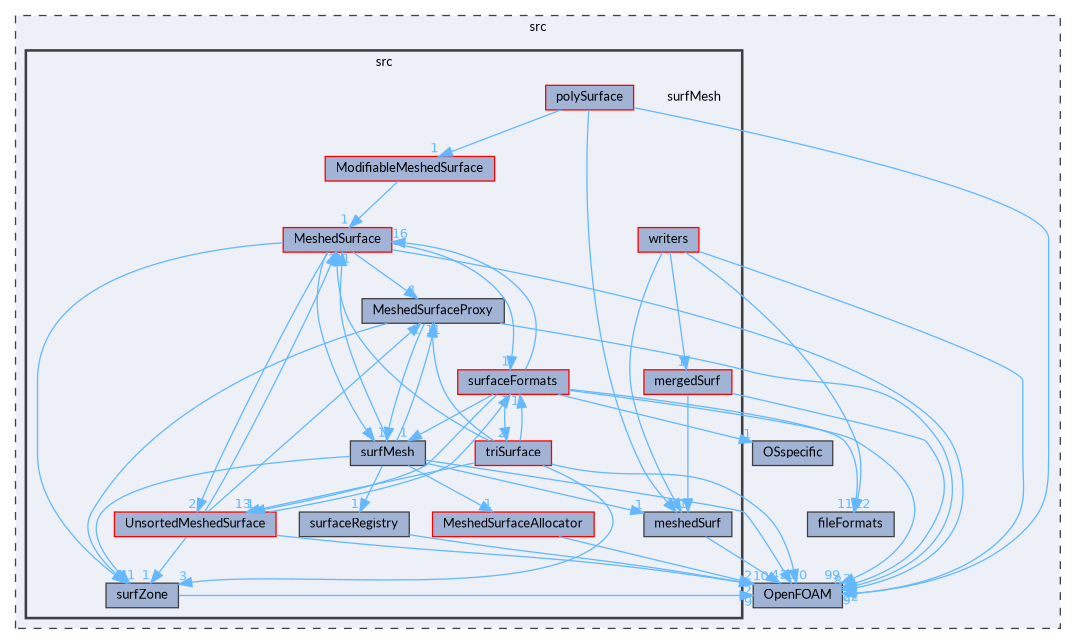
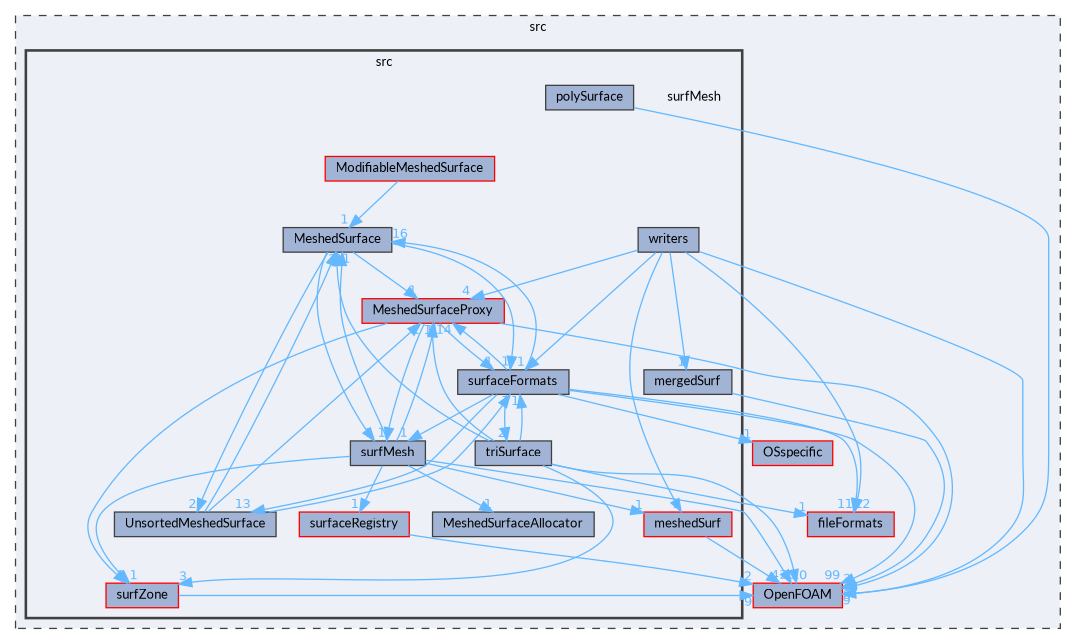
(590, 98) -> (590, 98)
(506, 131) -> none
(337, 240) -> (337, 240)
(669, 240) -> (669, 240)
none -> (561, 273)
none -> (596, 307)
(433, 311) -> (433, 311)
(597, 314) -> none
(766, 337) -> none
(48, 339) -> none
none -> (461, 343)
none -> (486, 350)
(513, 382) -> (513, 382)
(688, 382) -> (688, 382)
(688, 447) -> none
(513, 453) -> (513, 453)
(793, 453) -> (793, 453)
(367, 486) -> (679, 491)
(195, 524) -> (195, 524)
(354, 524) -> (354, 524)
(513, 524) -> (513, 524)
(688, 524) -> (688, 524)
(851, 524) -> (851, 524)
(485, 554) -> none
(173, 555) -> none
(650, 558) -> none
(142, 595) -> (142, 595)
(798, 595) -> (798, 595)
